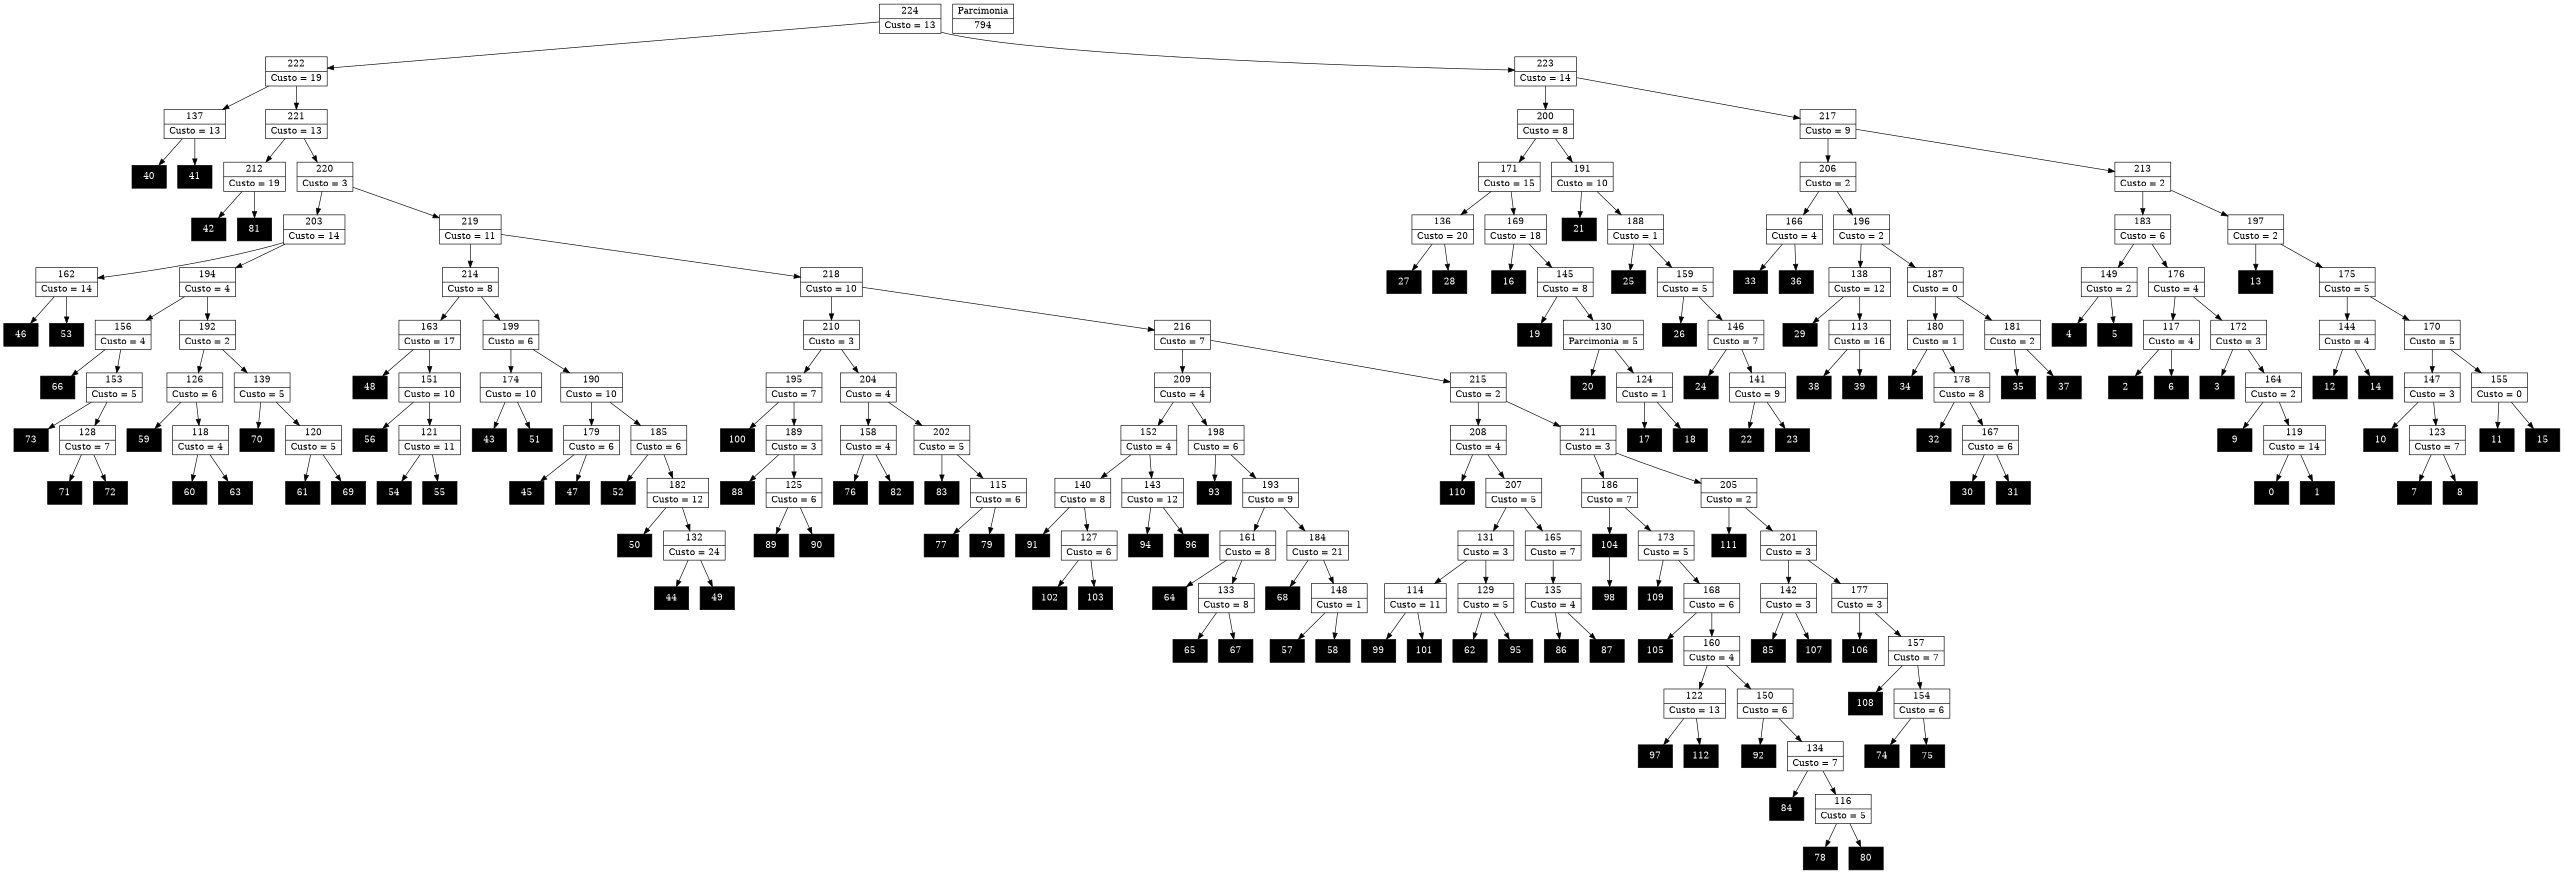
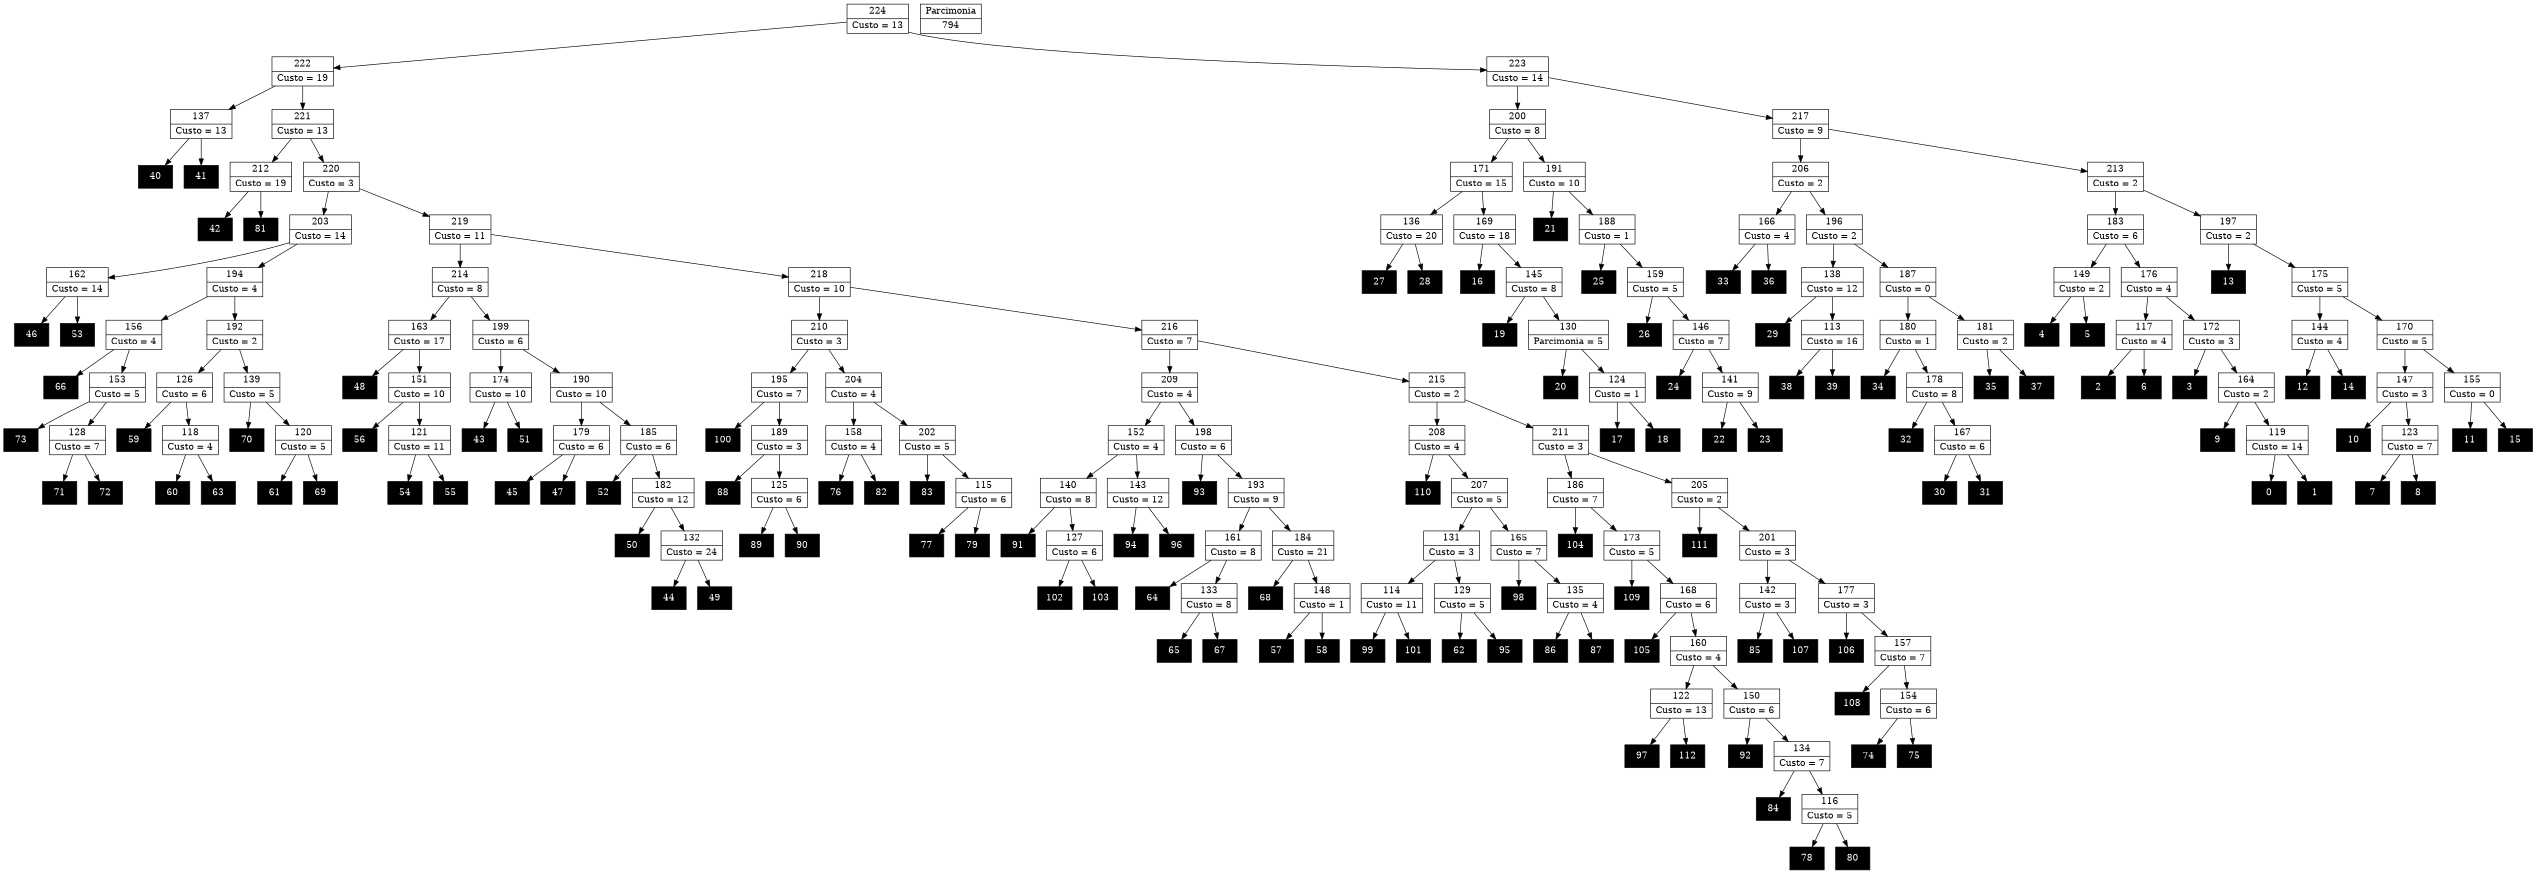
(1610, 569) -> (1519, 570)
